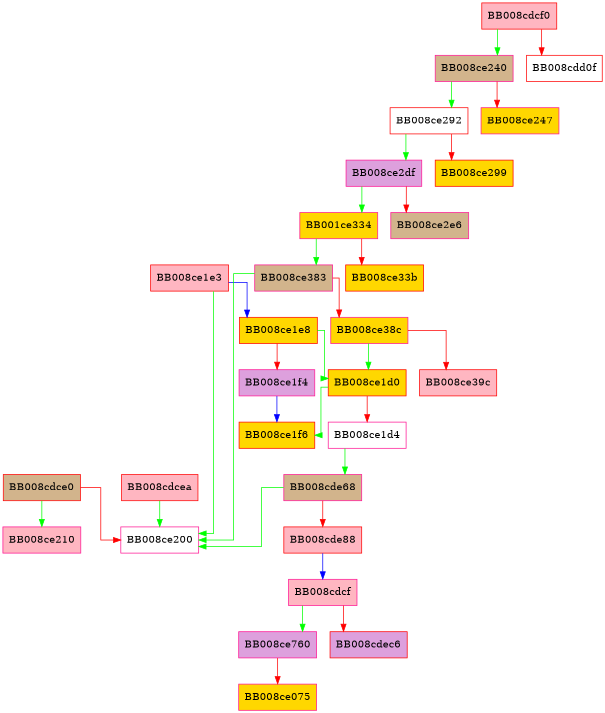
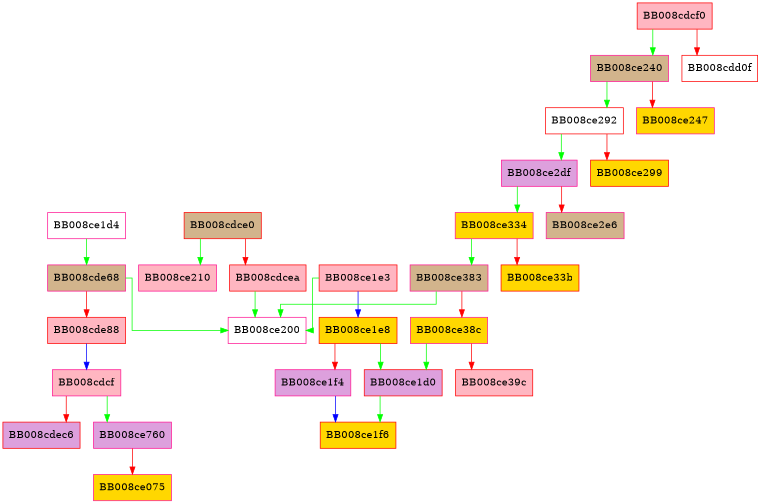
(339, 226) -> (494, 226)
(367, 383) -> (403, 383)
(367, 405) -> none
(101, 510) -> (245, 248)
